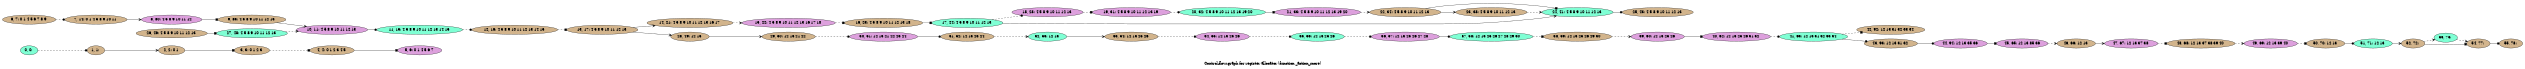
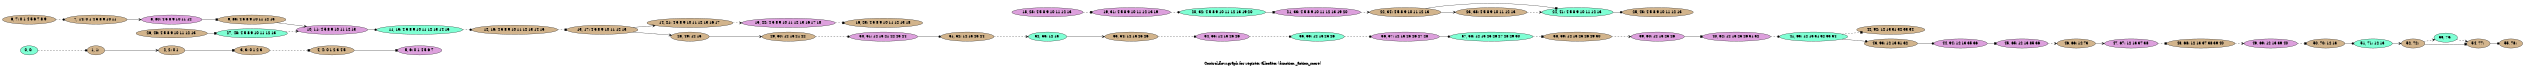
(967, 23) -> none
(2076, 43) -> (2076, 43)
